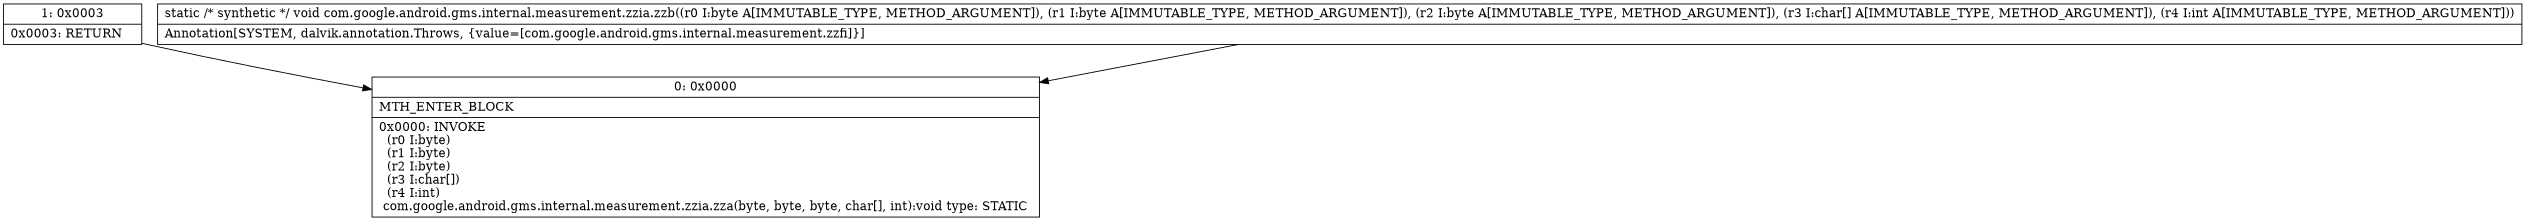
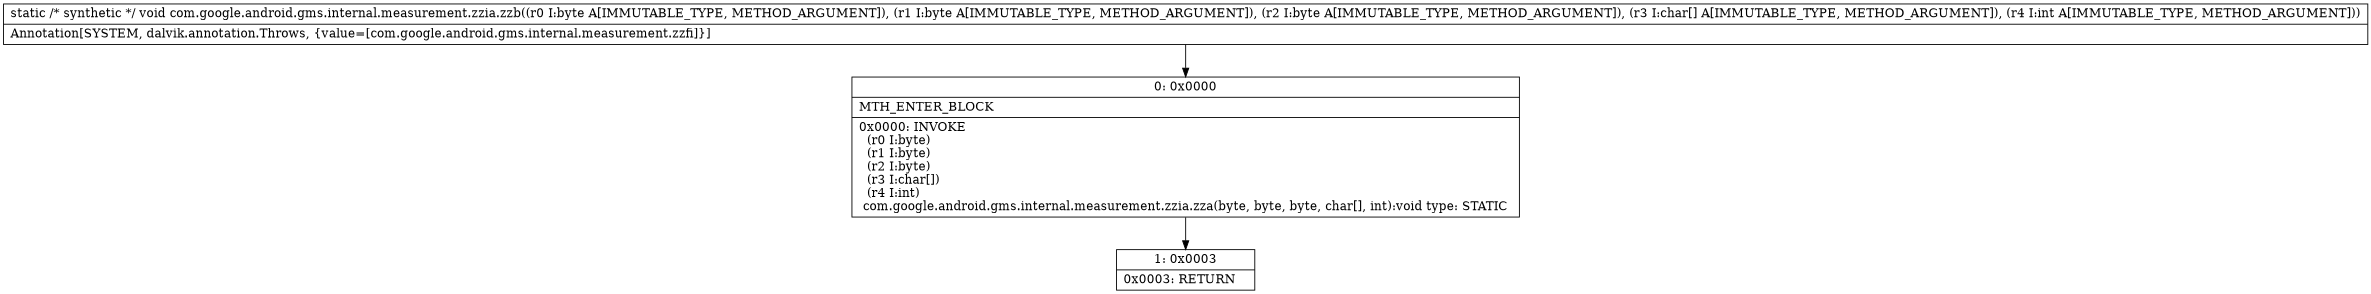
(252, 66) -> (1186, 229)
